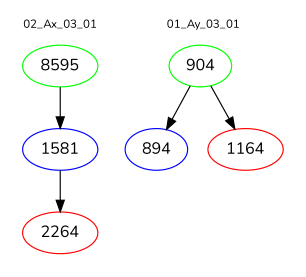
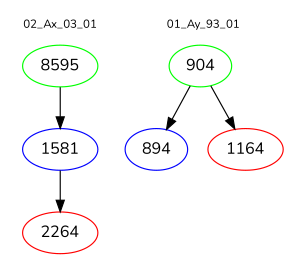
(204, 25) -> (204, 25)
